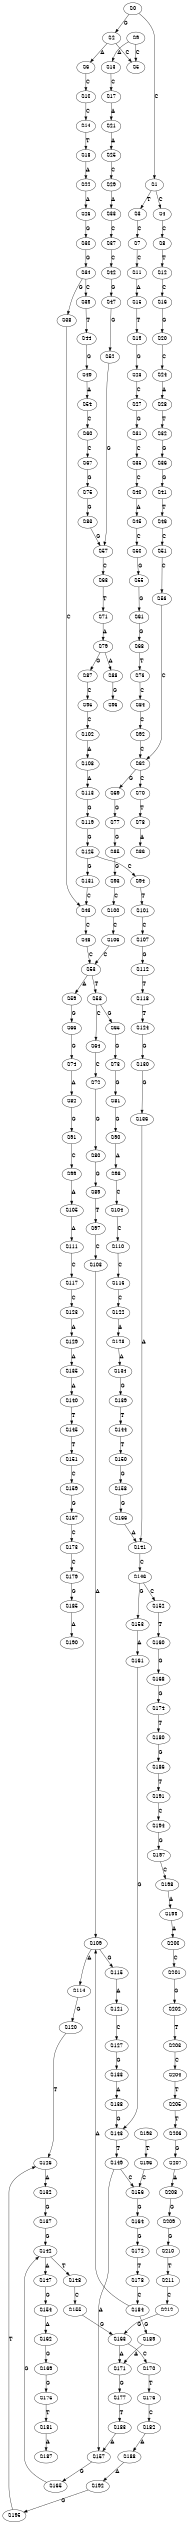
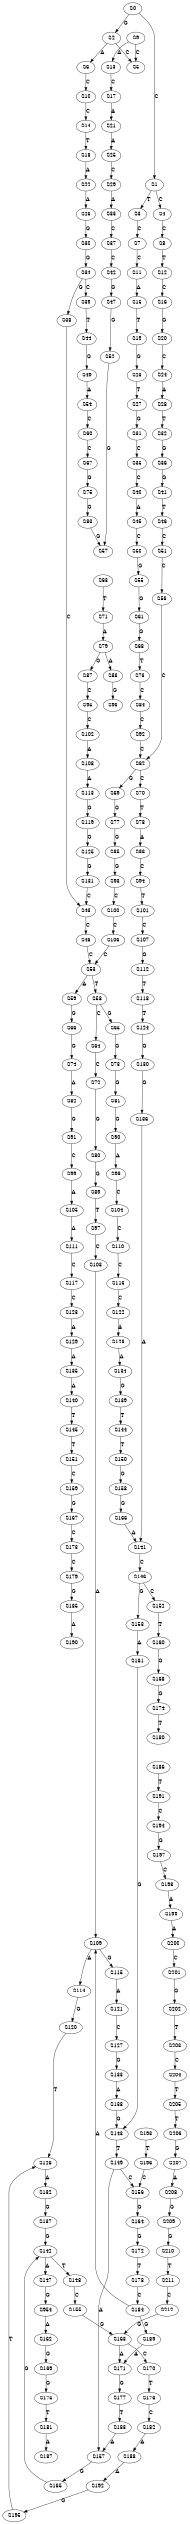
(139, 390) -> (139, 390)
(103, 564) -> none
(117, 863) -> (140, 865)
(158, 1751) -> none
(46, 2310) -> (46, 2310)
